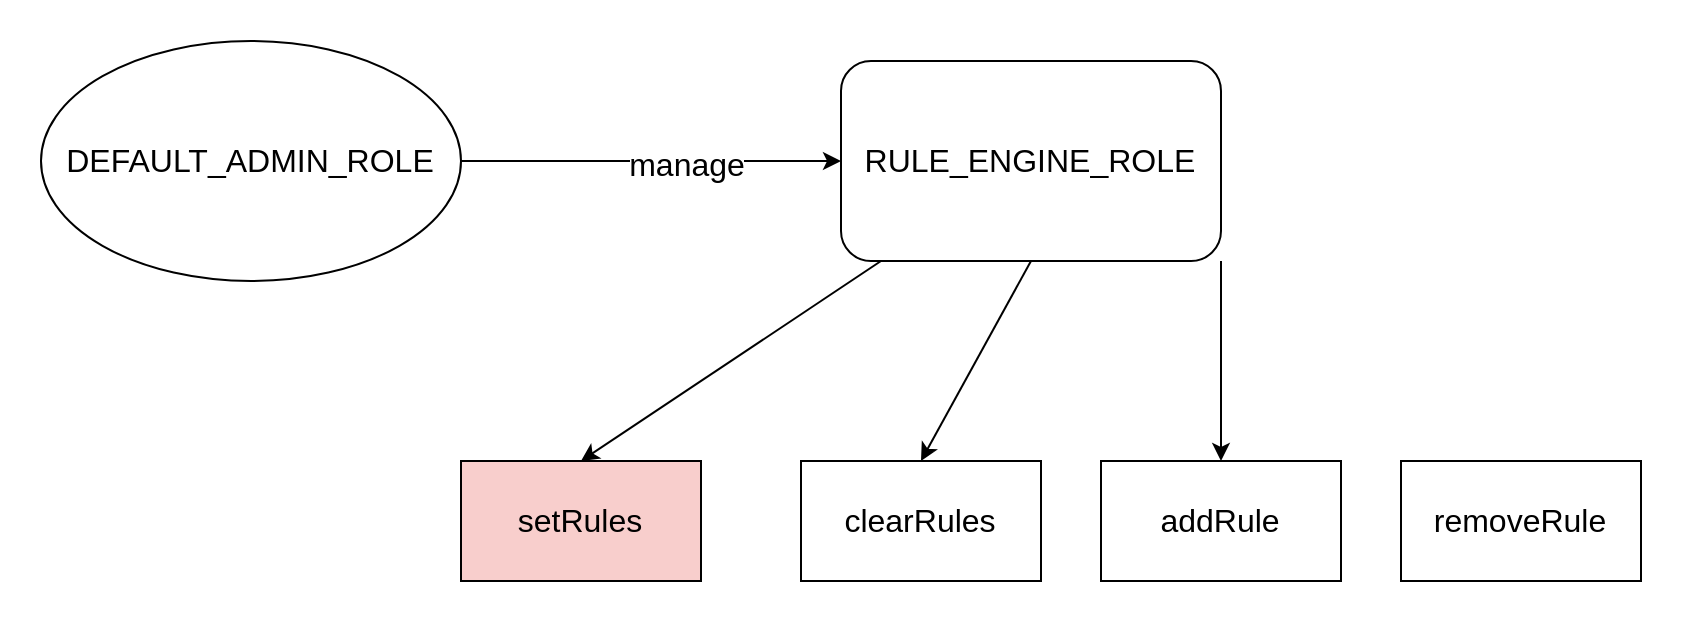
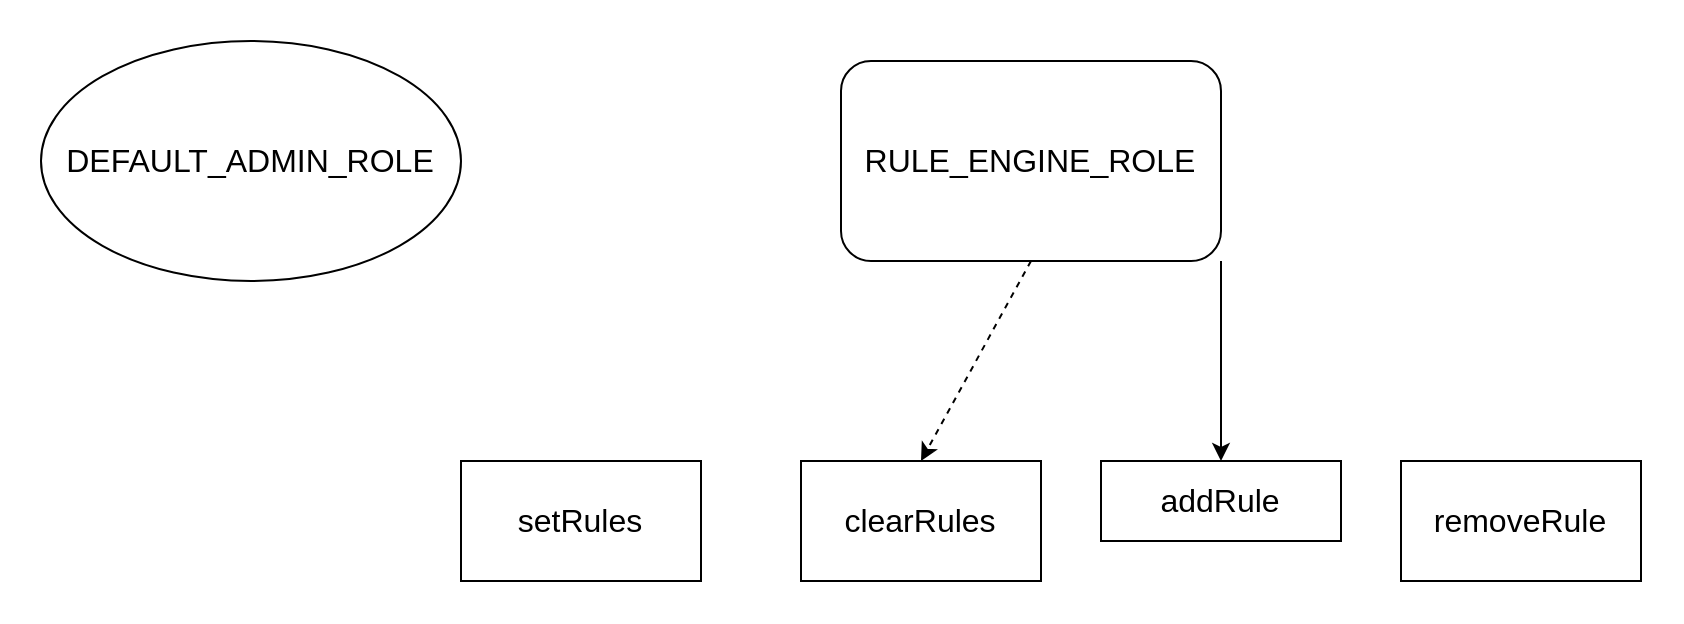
(644, 161) -> none
(737, 357) -> none
(978, 357) -> (978, 357)
(581, 521) -> (581, 521)
(1221, 521) -> (1221, 501)
